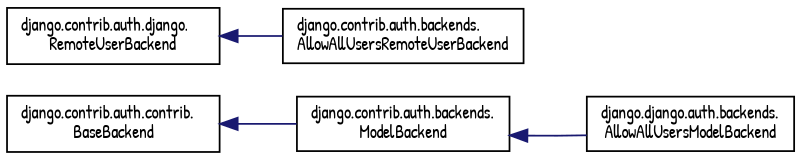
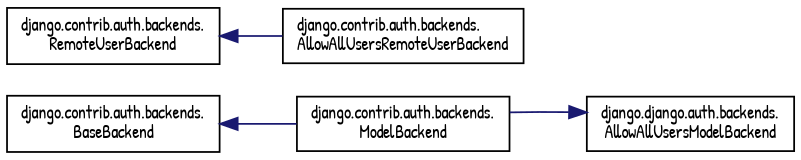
(113, 36) -> (113, 36)
(113, 124) -> (113, 124)
(557, 136) -> (539, 112)
